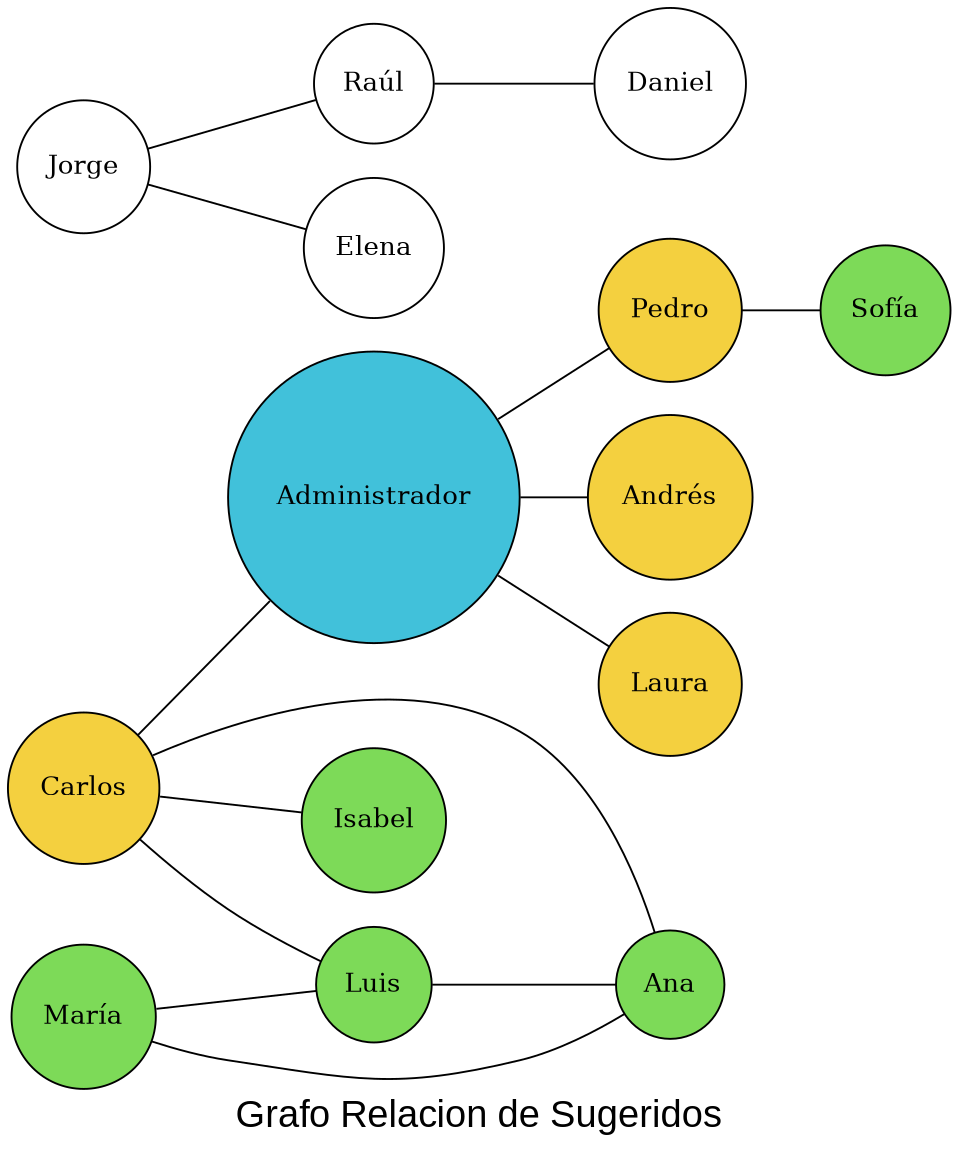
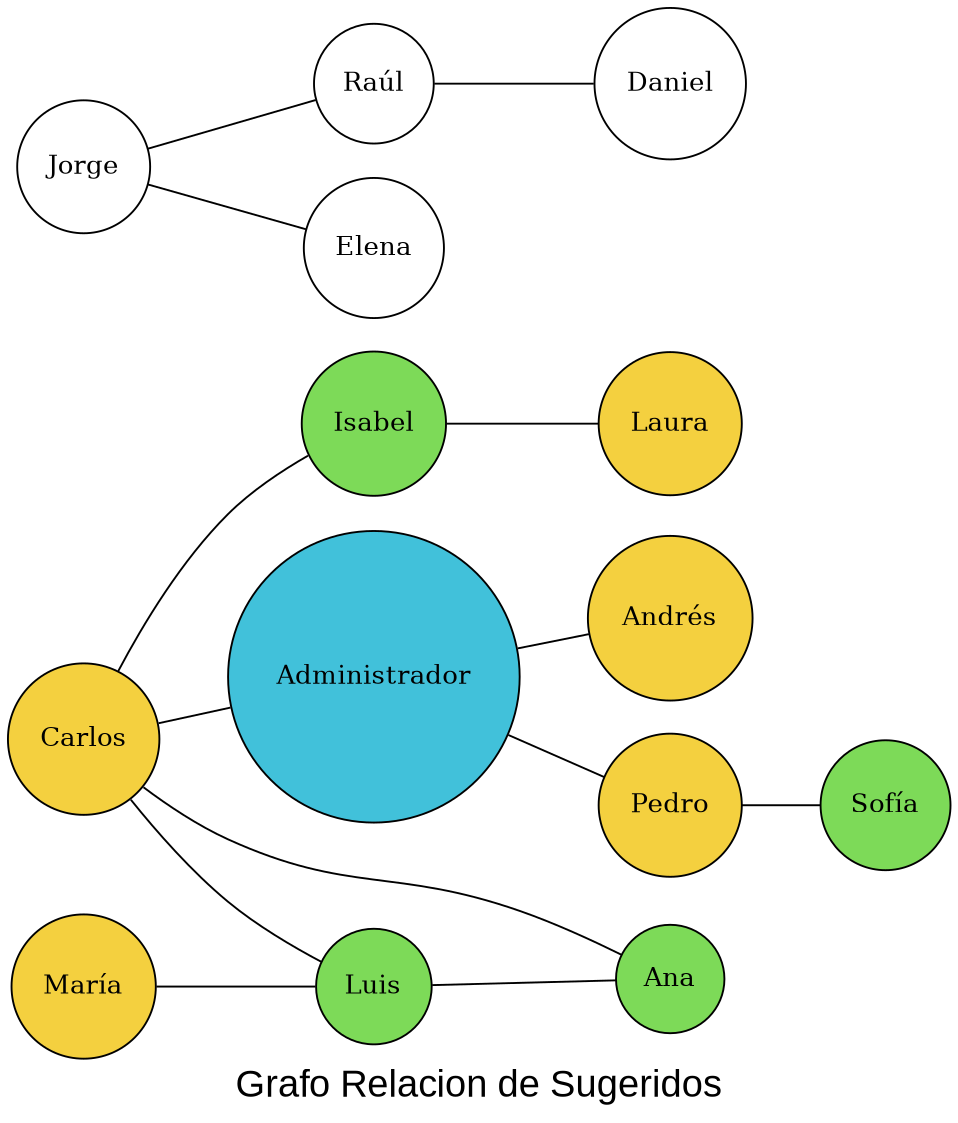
(554, 611) -> (523, 424)
(84, 1017) -> (84, 987)
(392, 1079) -> none
